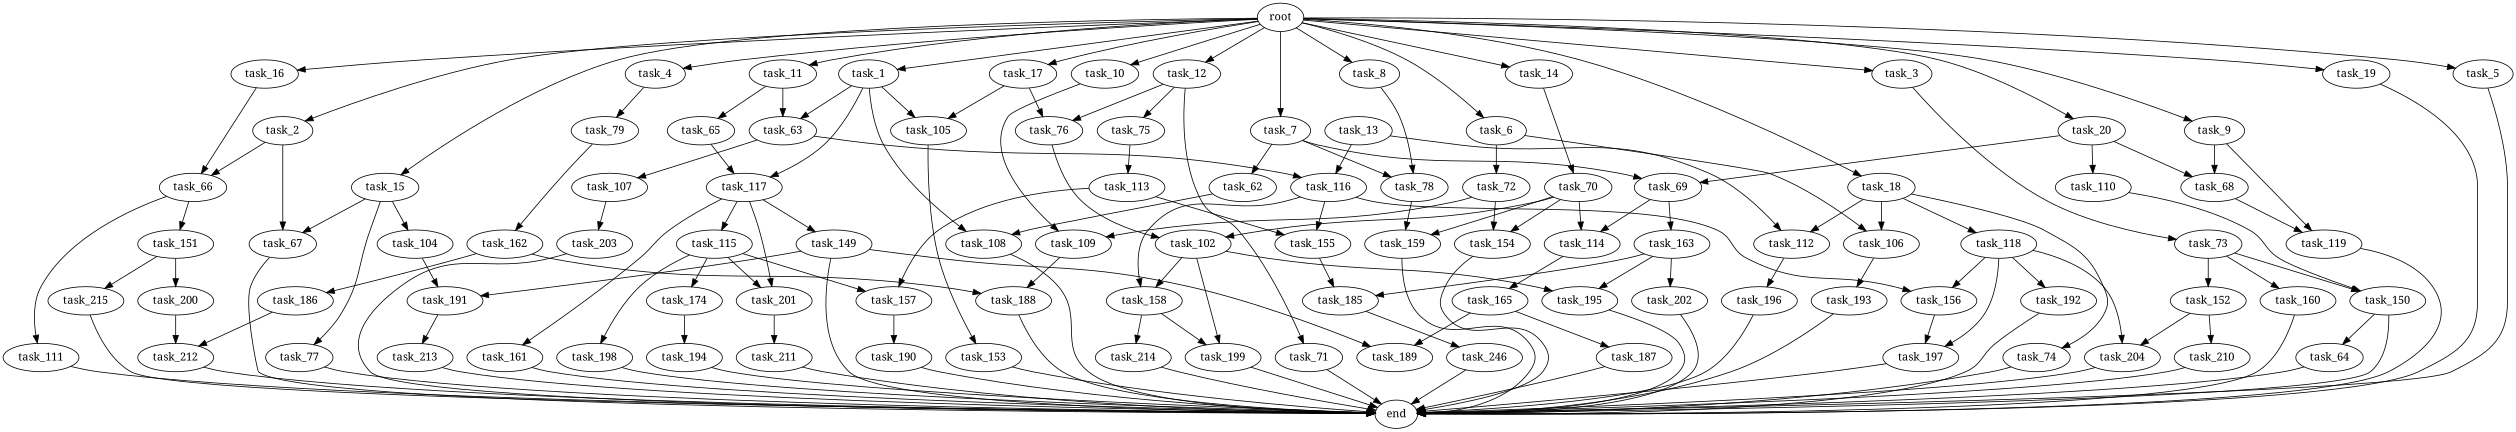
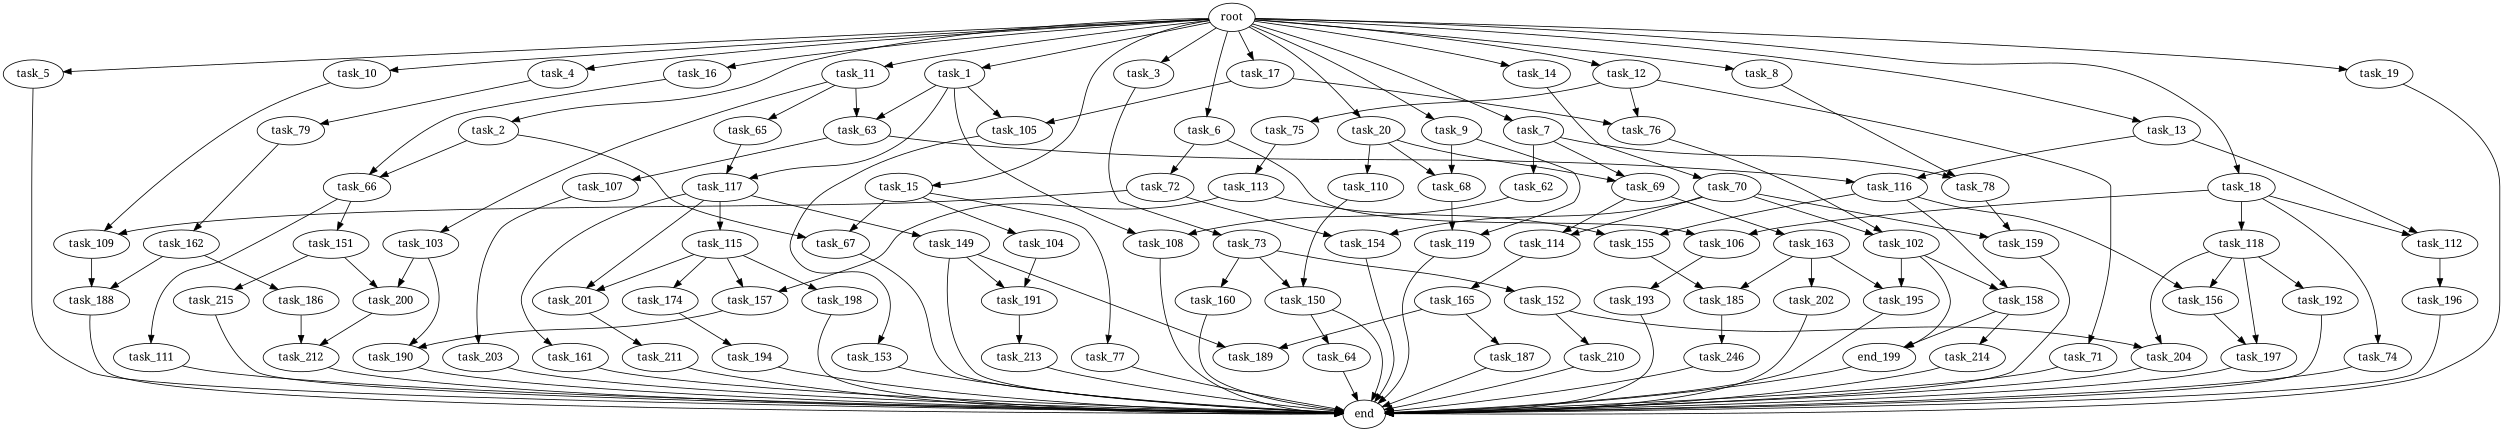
none -> (1697, 49)
none -> (421, 244)
(1223, 358) -> (1879, 358)
